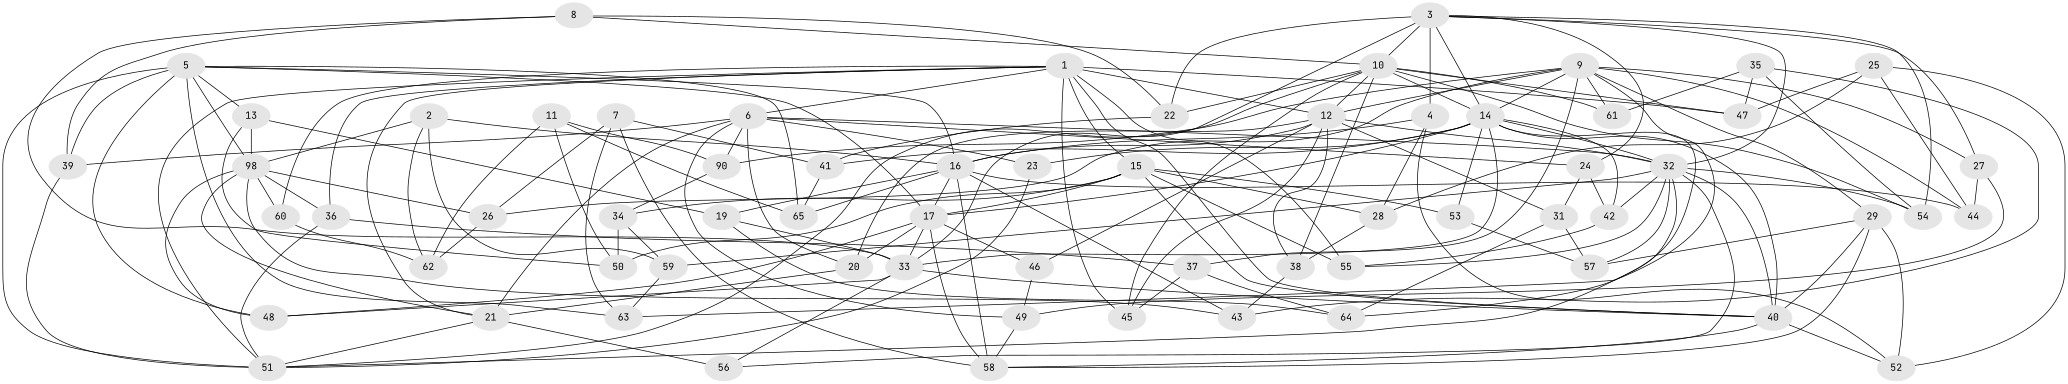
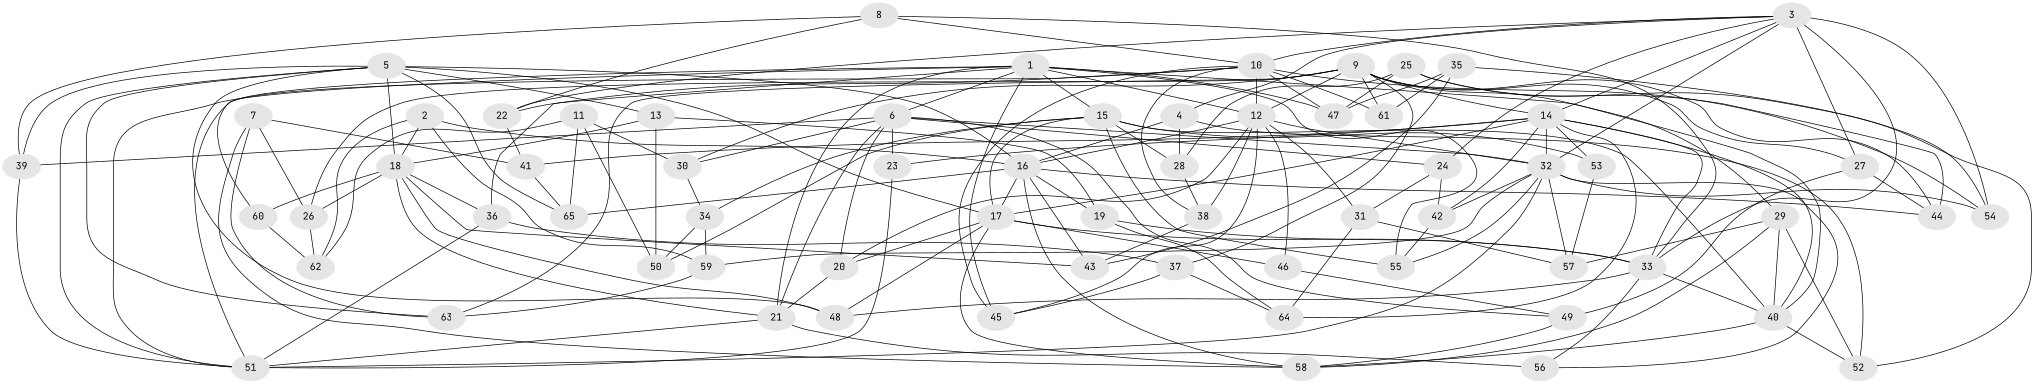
(1445, 97) -> none
(251, 167) -> (396, 167)
(722, 167) -> (682, 167)
(1750, 224) -> none
